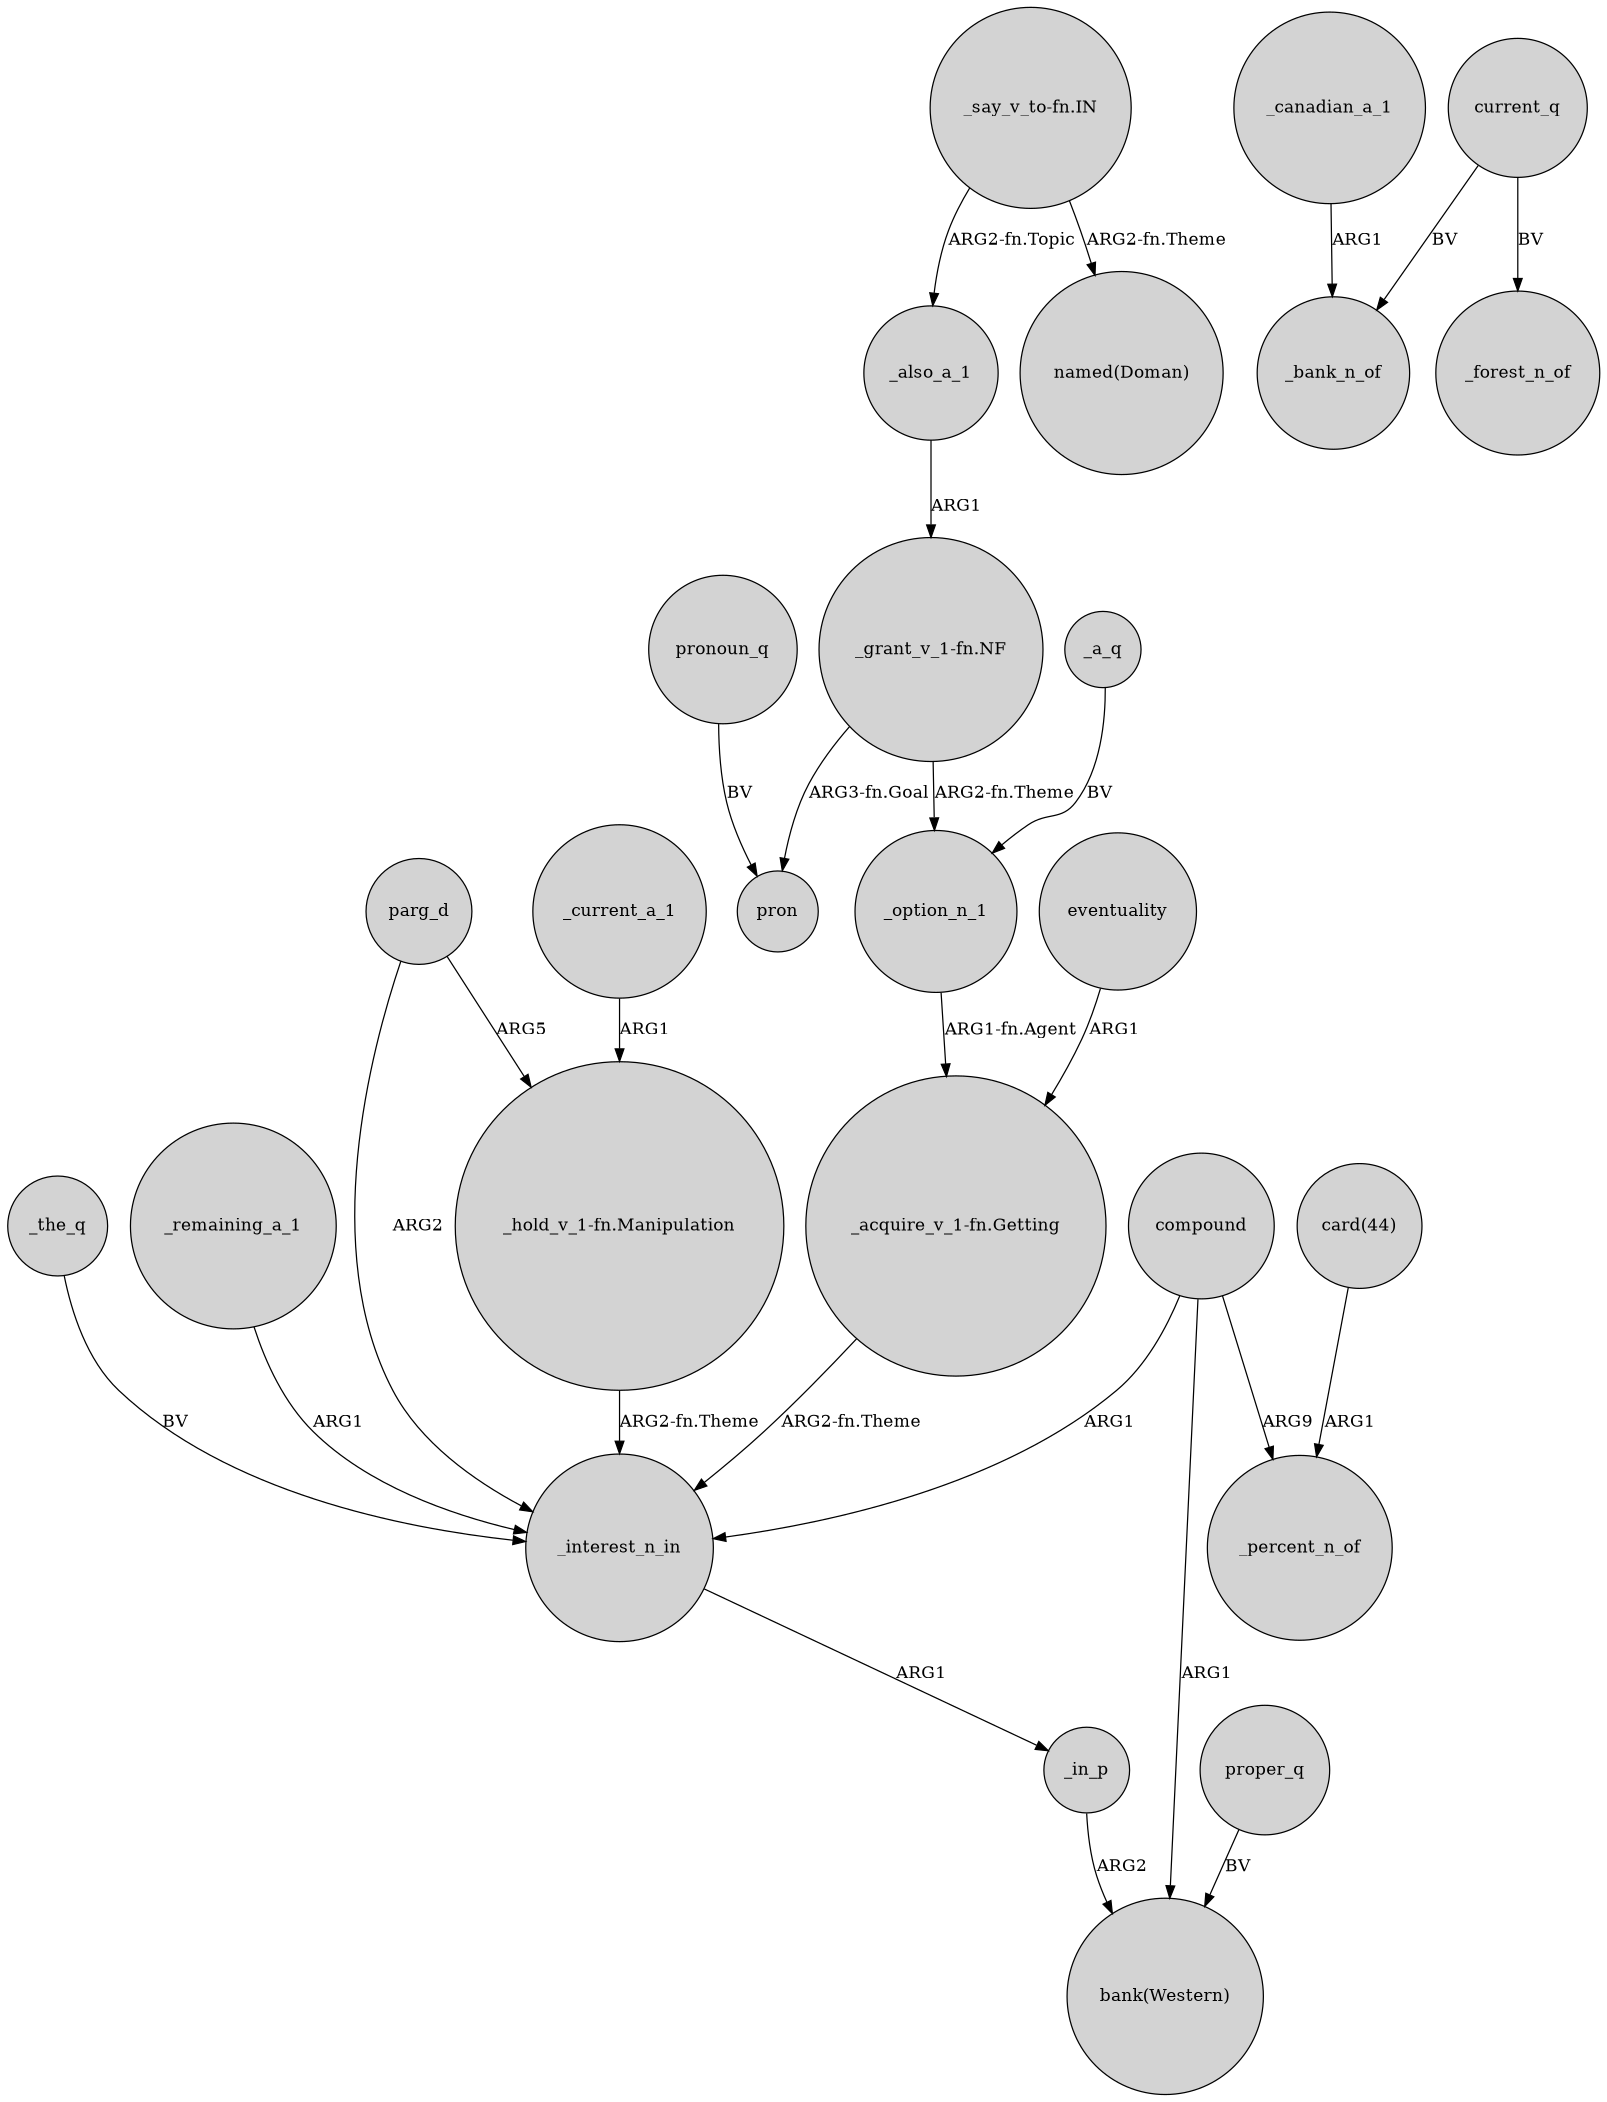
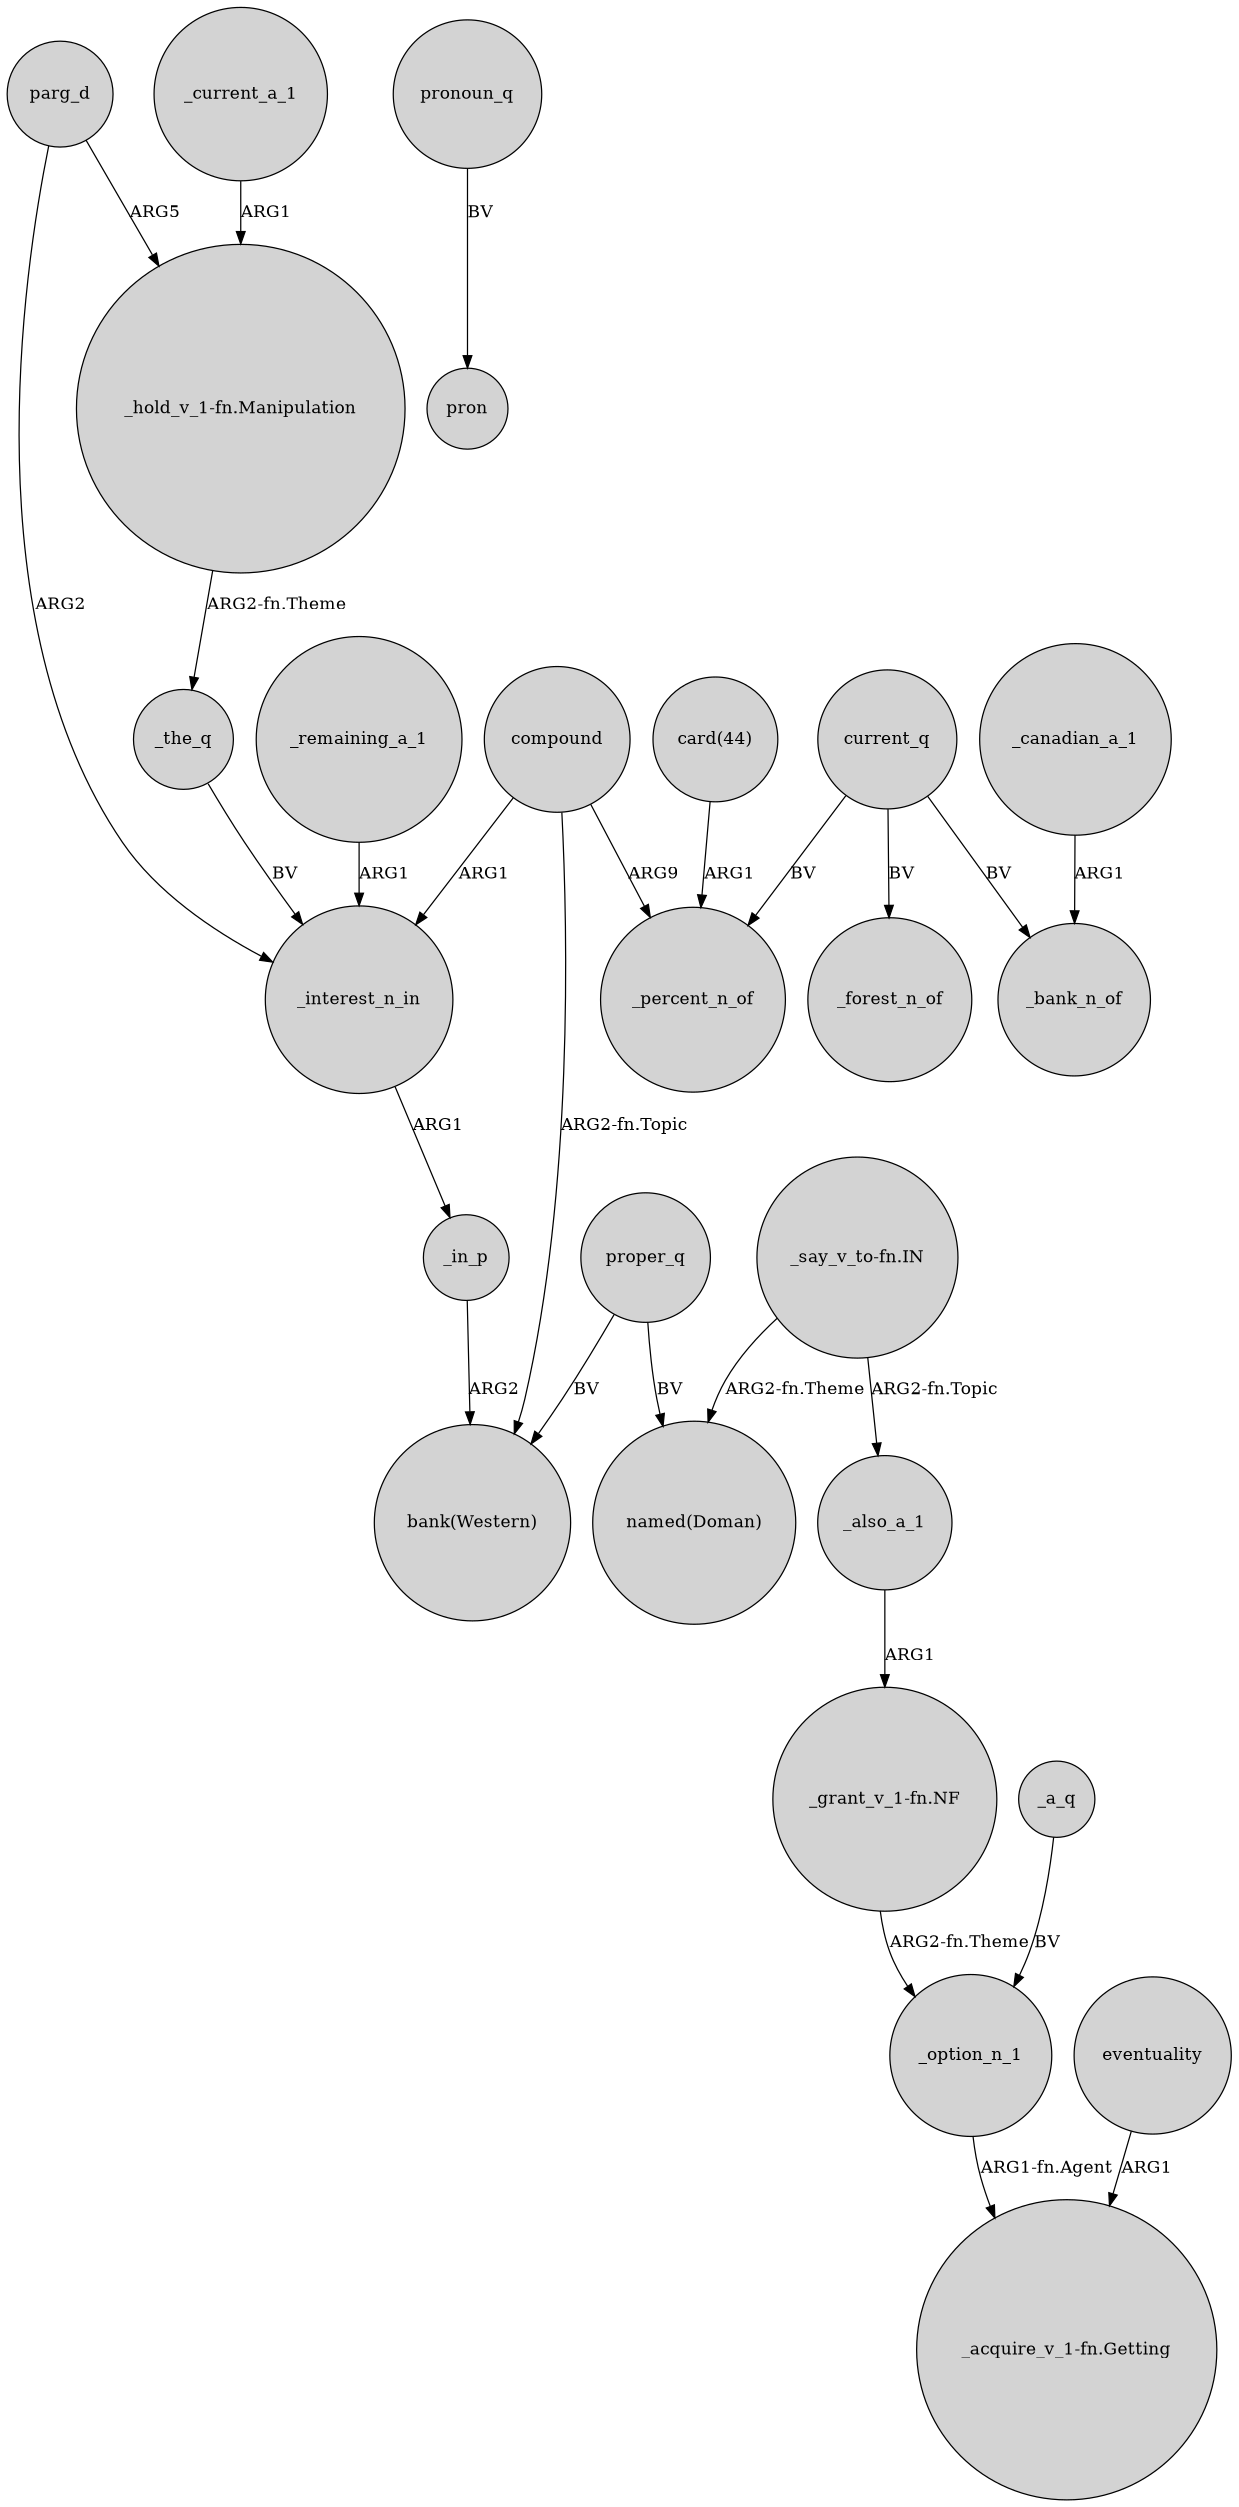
(807, 788) -> none
none -> (801, 855)
none -> (652, 1368)
(783, 1414) -> none
(620, 1416) -> (203, 624)
(1207, 1674) -> (624, 1125)
